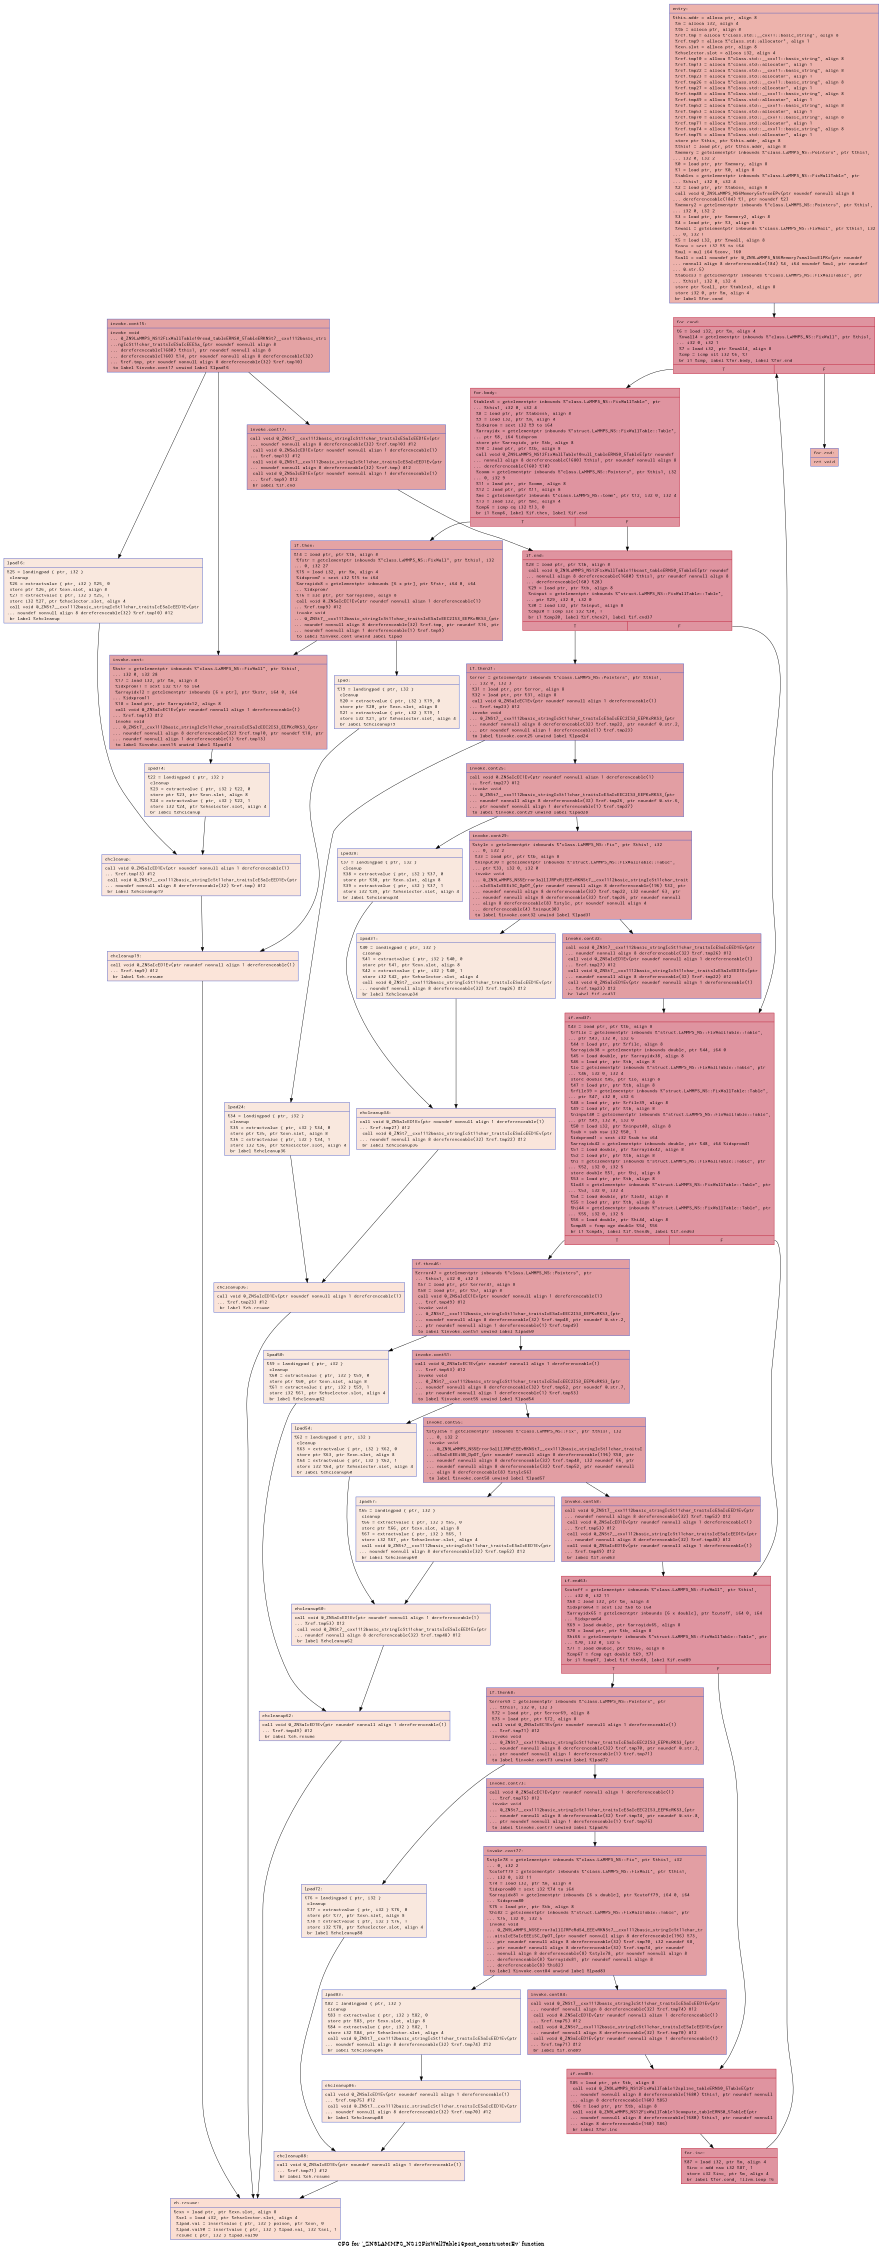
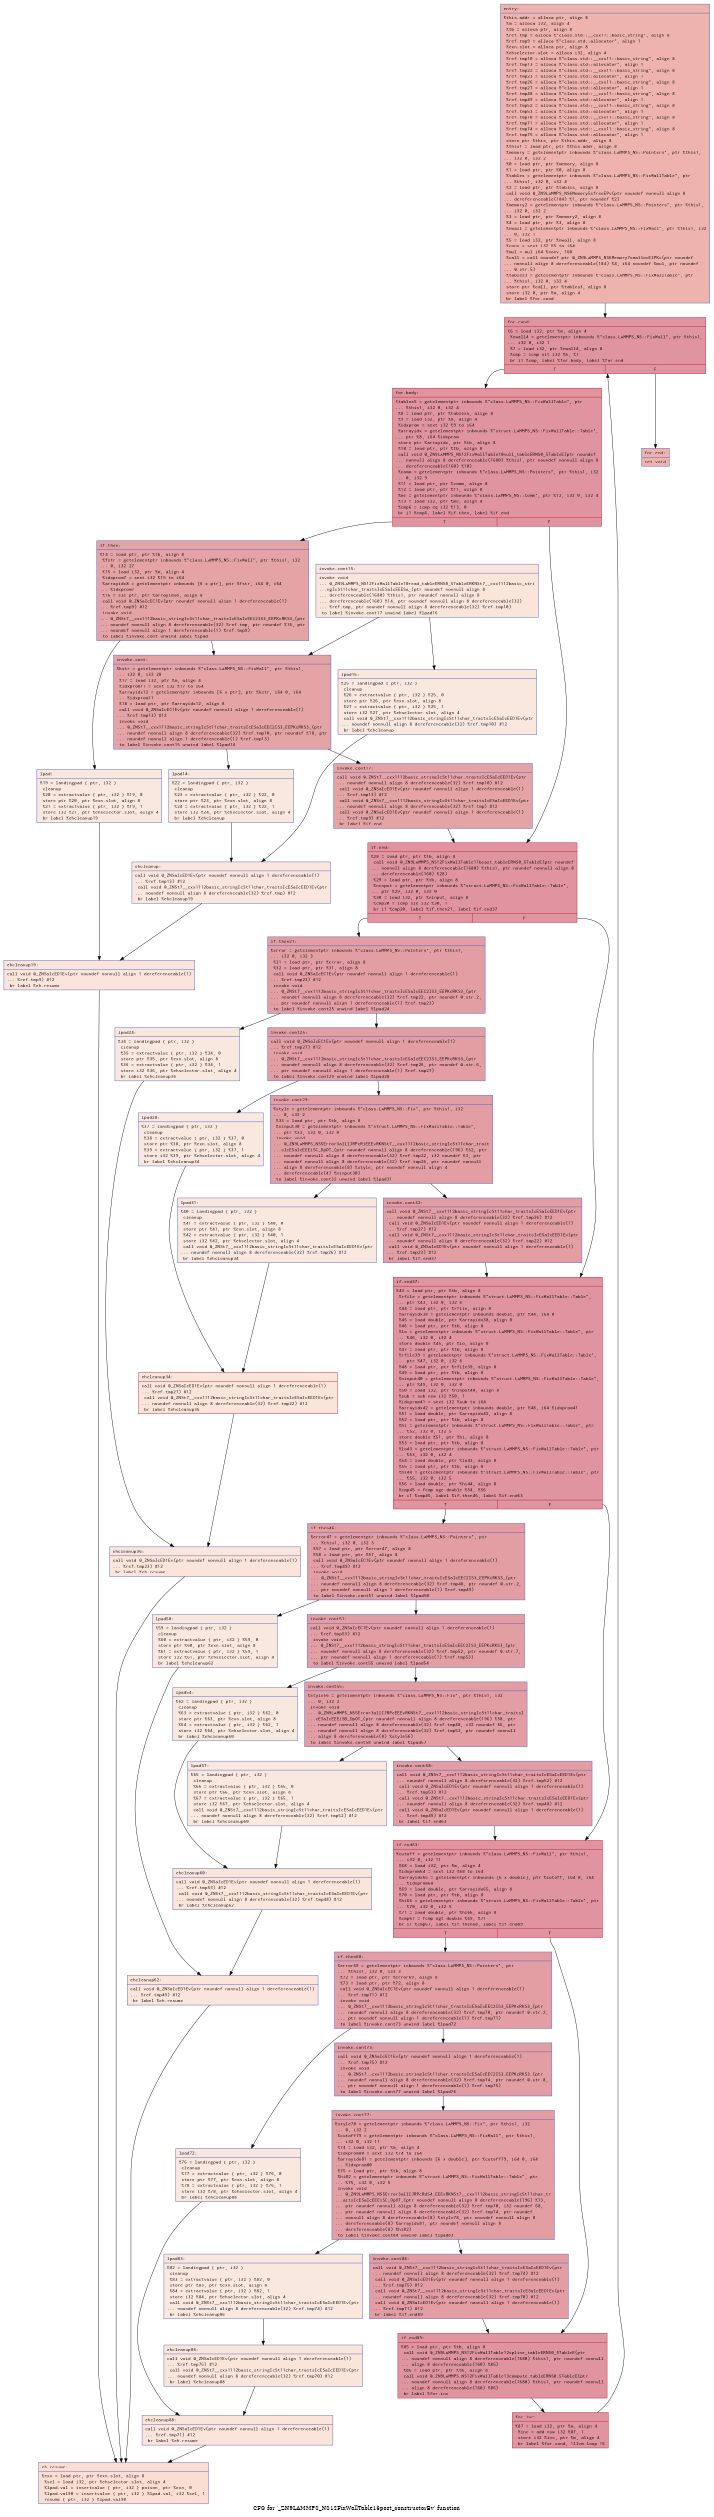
(218, 346) -> (427, 591)
(278, 397) -> (342, 756)
(456, 1129) -> (238, 1393)
